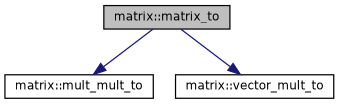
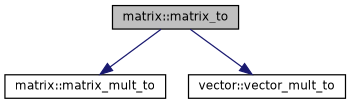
(79, 87) -> (85, 87)
(255, 87) -> (267, 87)
